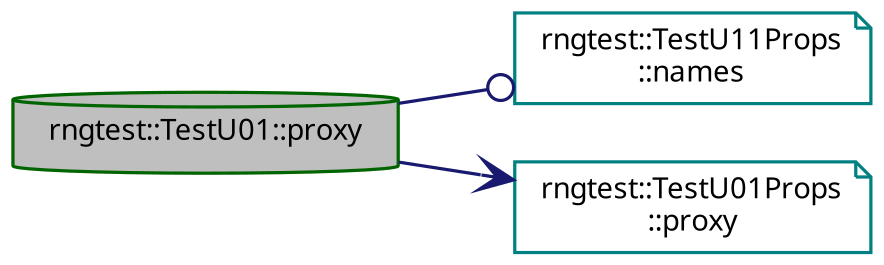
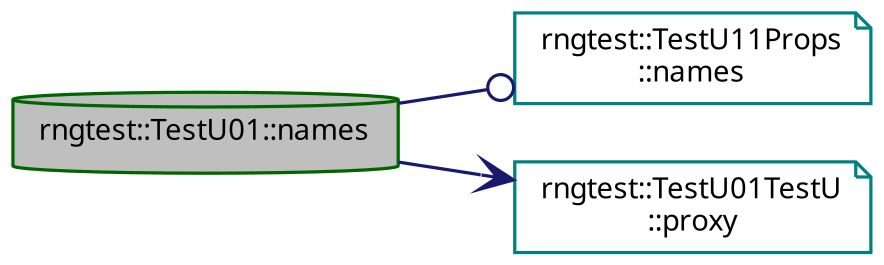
(206, 133) -> (206, 133)
(693, 207) -> (693, 207)
